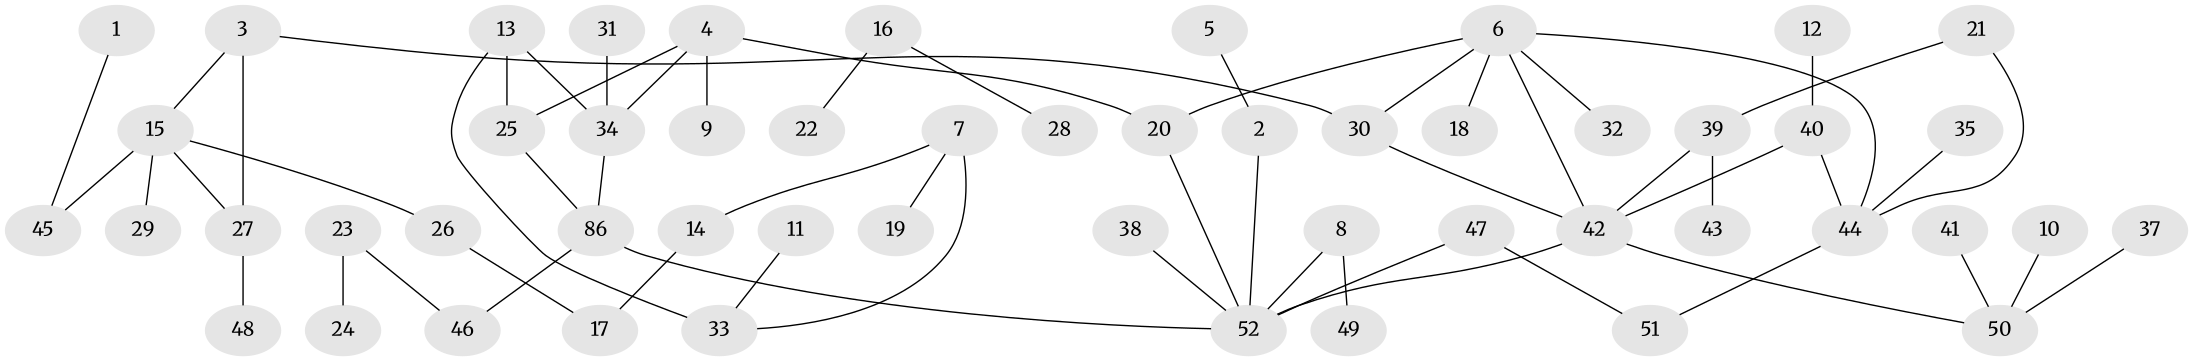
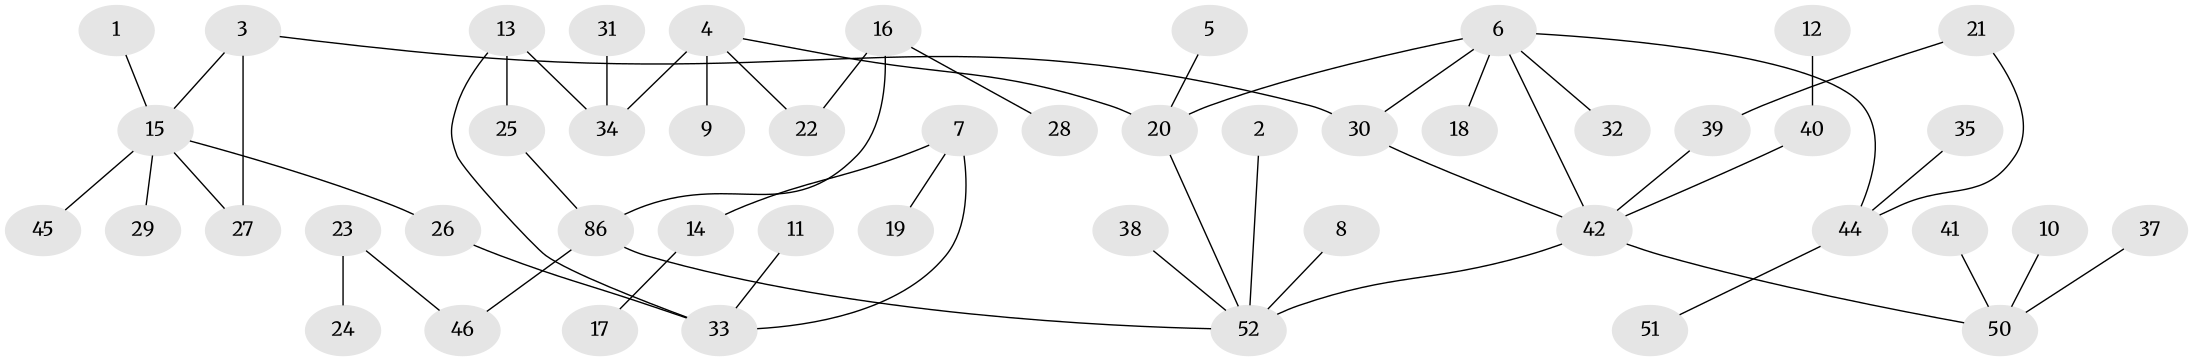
(618, 75) -> (757, 80)
(1234, 79) -> (1181, 87)
(80, 130) -> (136, 81)
(1831, 180) -> none
(601, 181) -> (745, 194)
(1476, 231) -> none
(1712, 231) -> none
(516, 277) -> (574, 281)
(243, 331) -> none
(1349, 331) -> none
